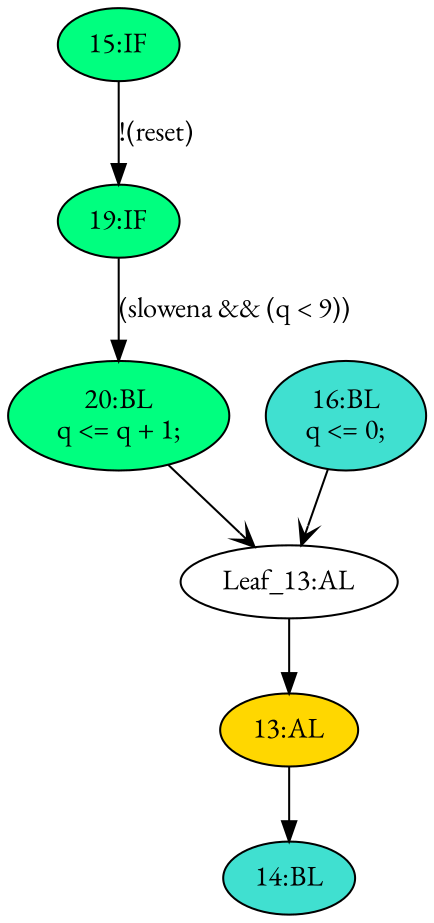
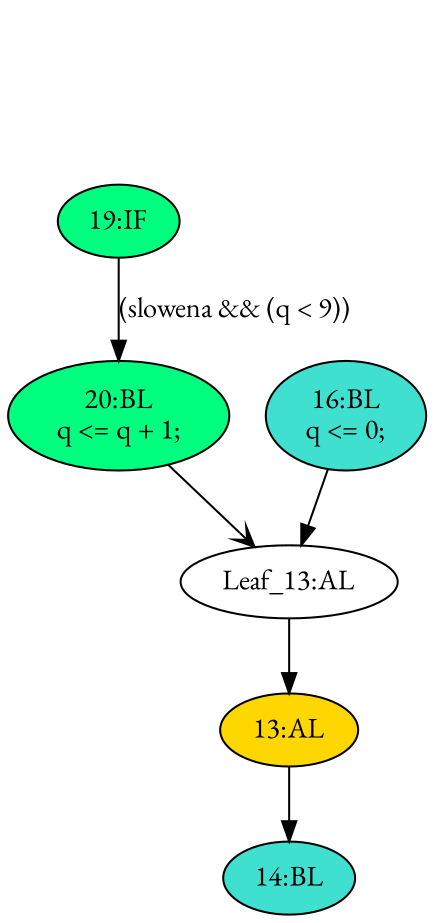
(119, 45) -> none
(318, 497) -> (318, 497)
